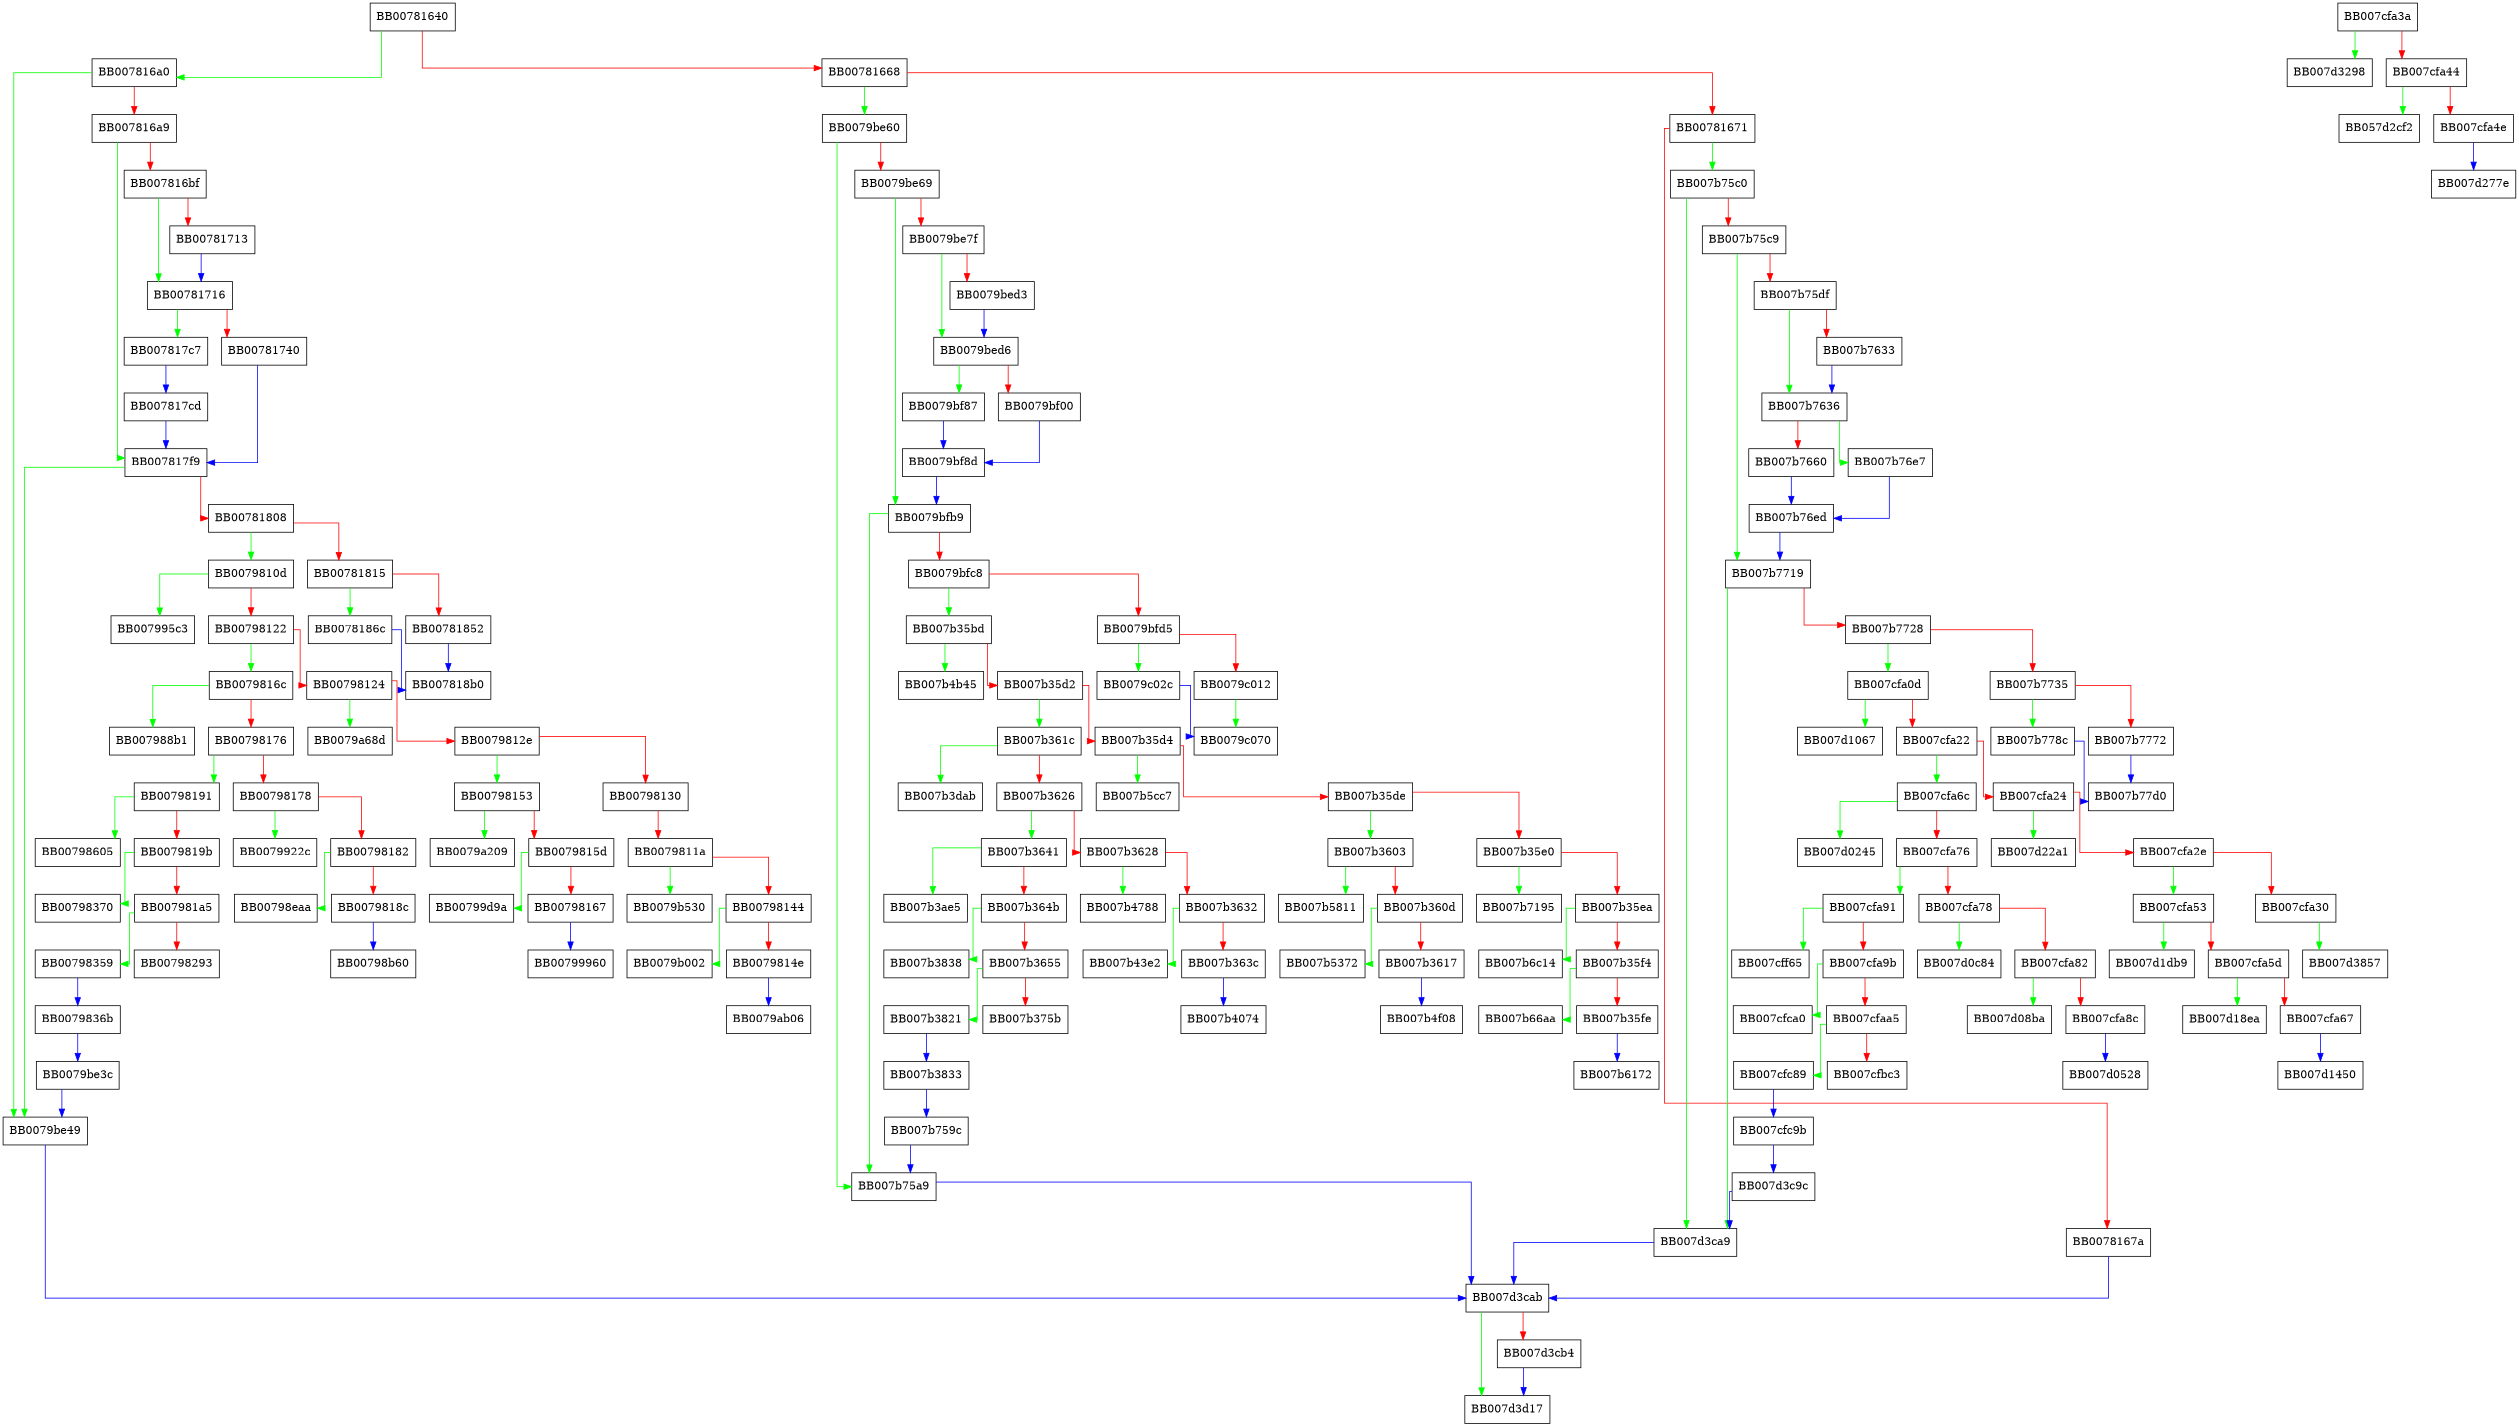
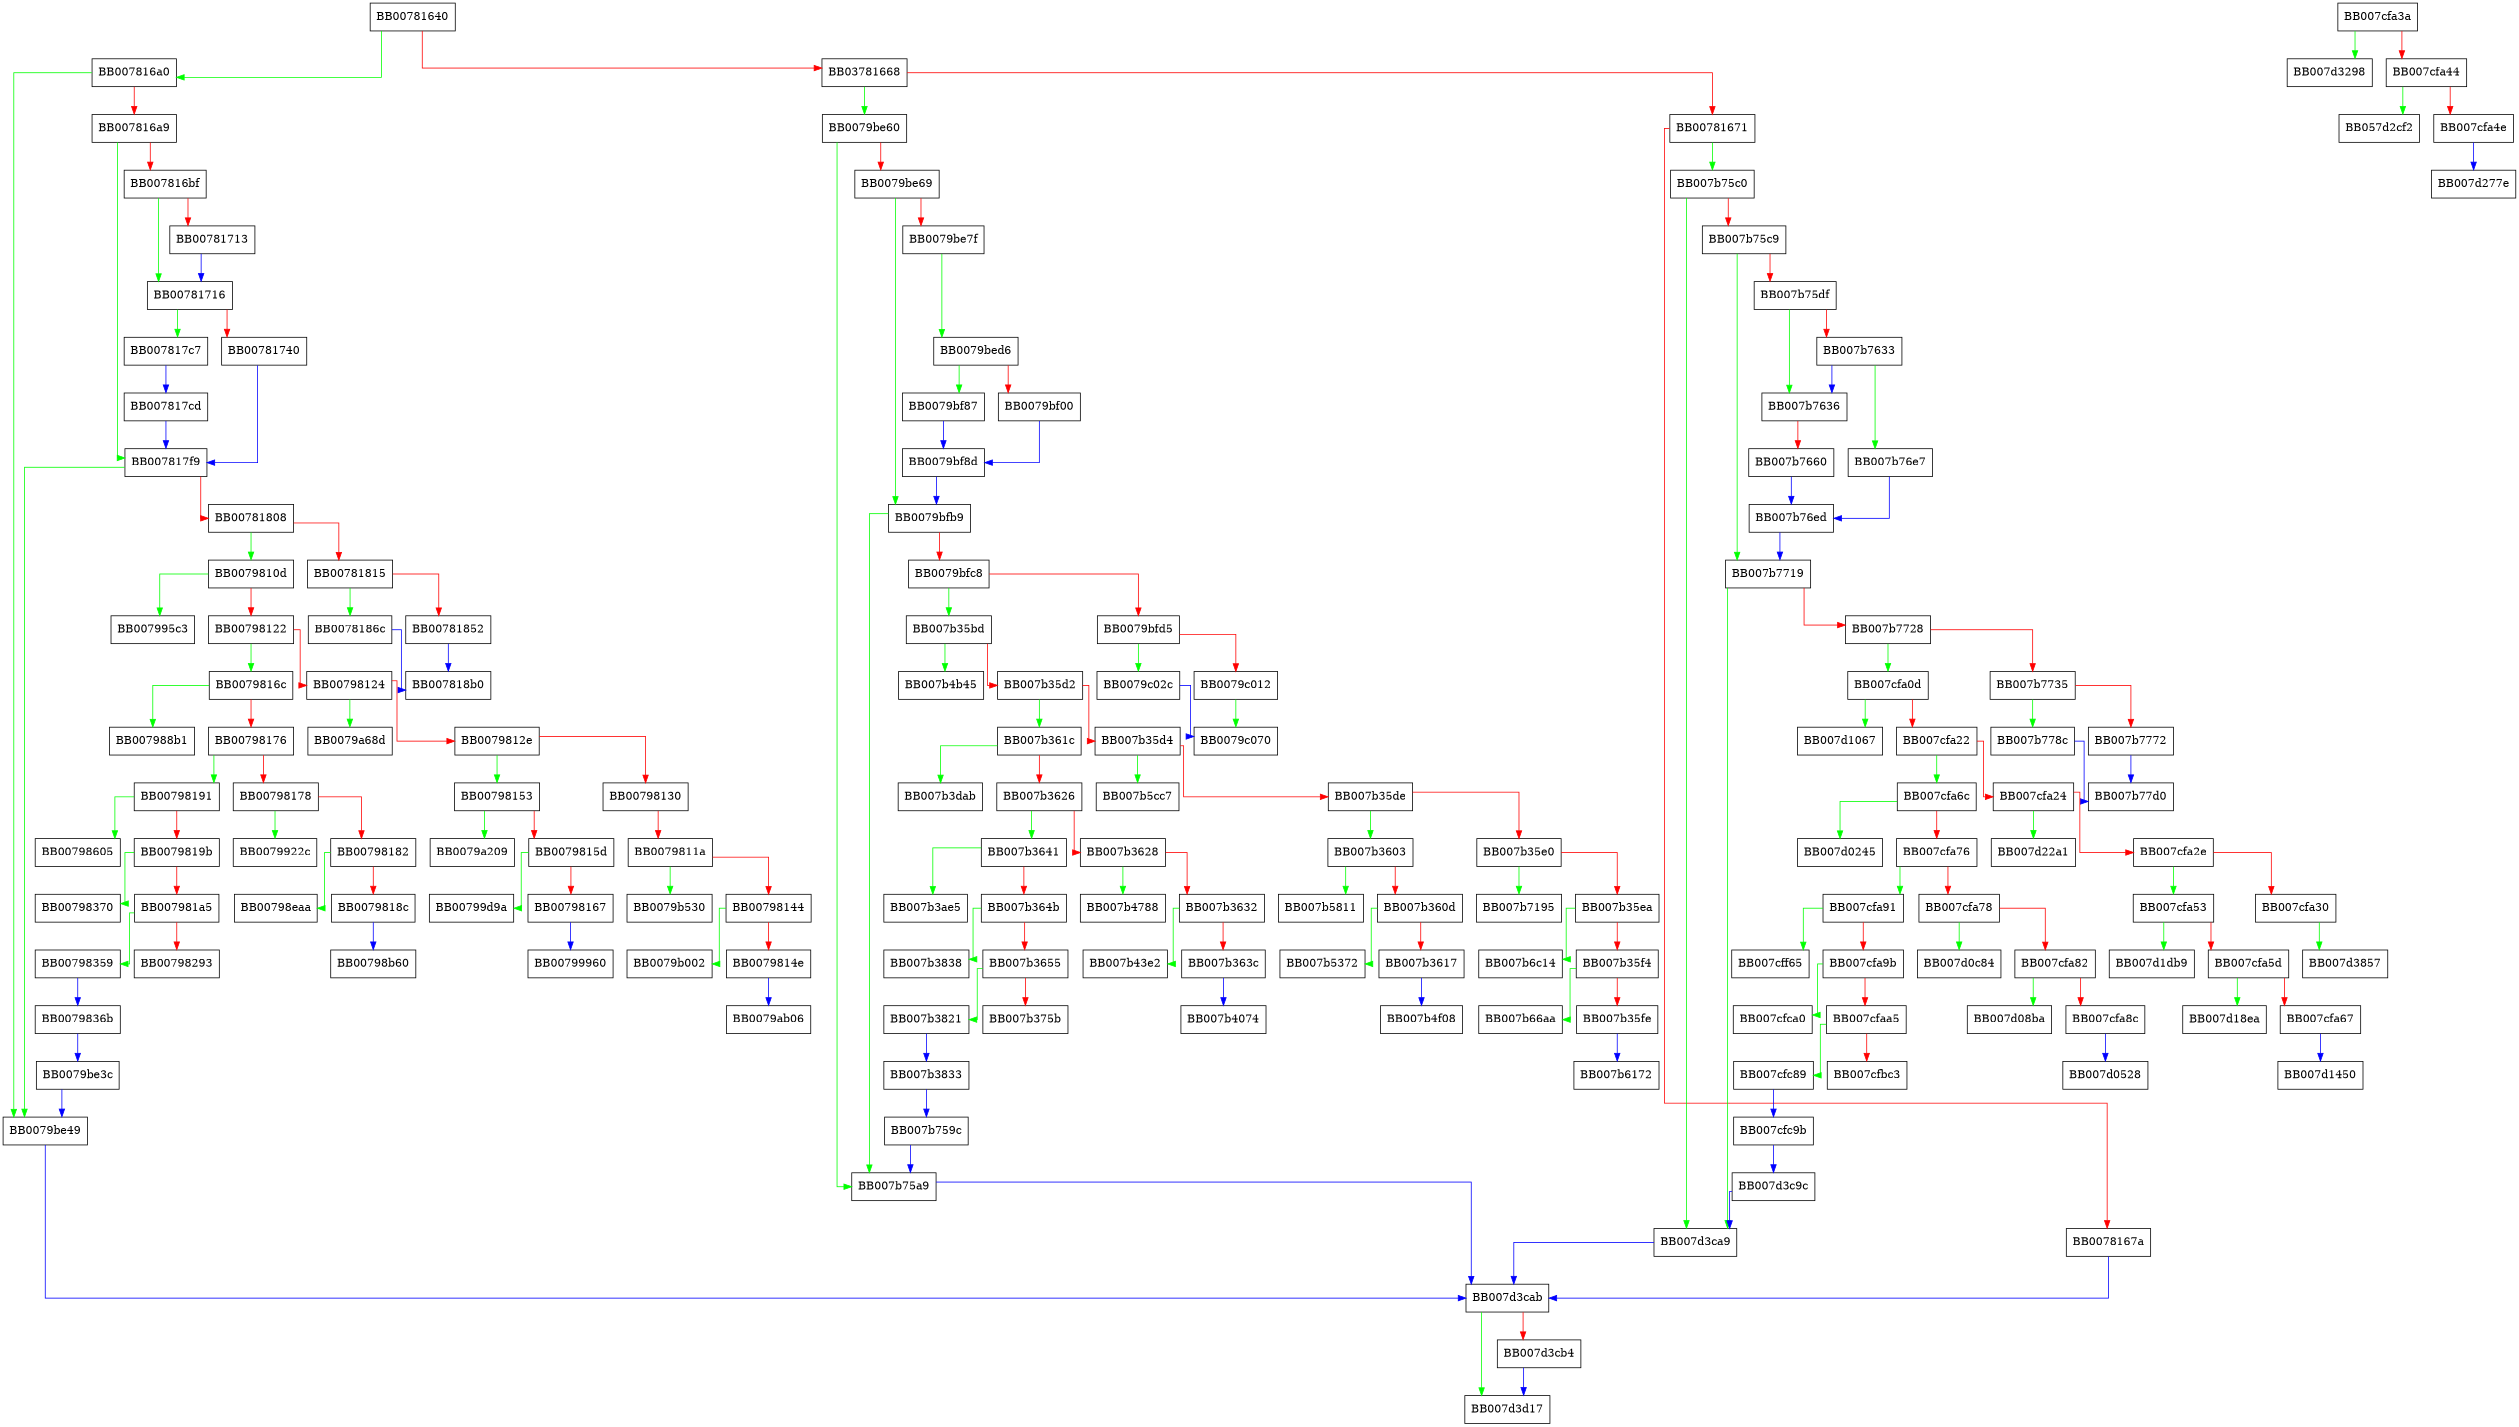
(865, 73) -> (865, 73)
(992, 296) -> none
(1840, 442) -> (1875, 403)
